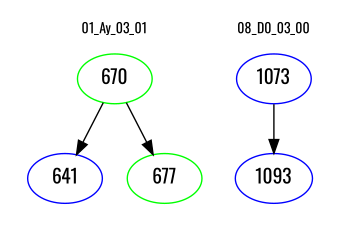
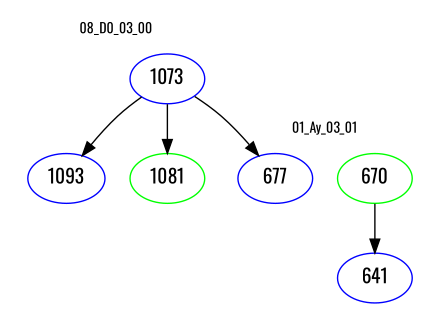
(137, 122) -> (236, 130)
(165, 178) -> (275, 178)
none -> (167, 178)
